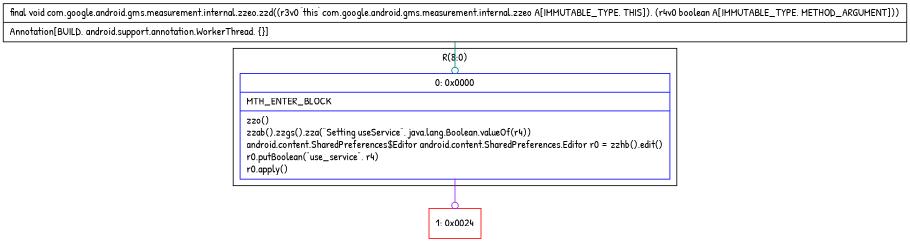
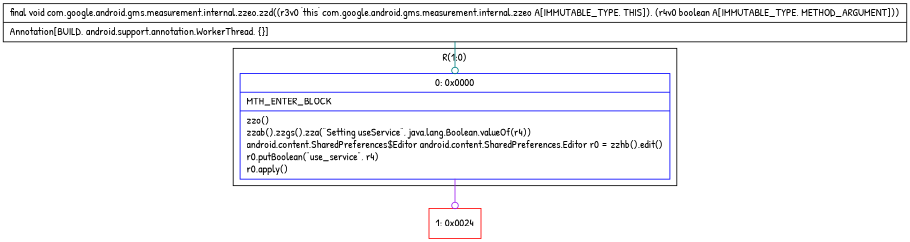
(455, 58) -> (455, 58)
